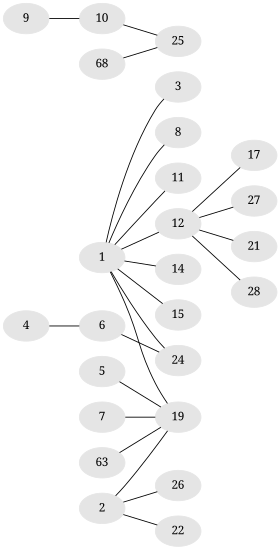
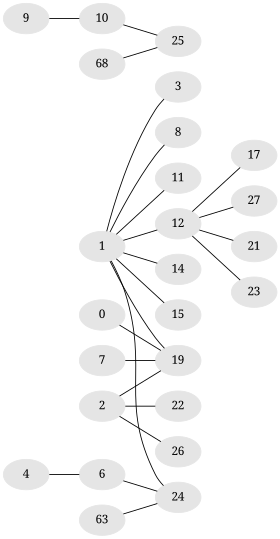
(254, 292) -> (254, 292)
(102, 372) -> (102, 315)
(140, 440) -> (140, 509)
